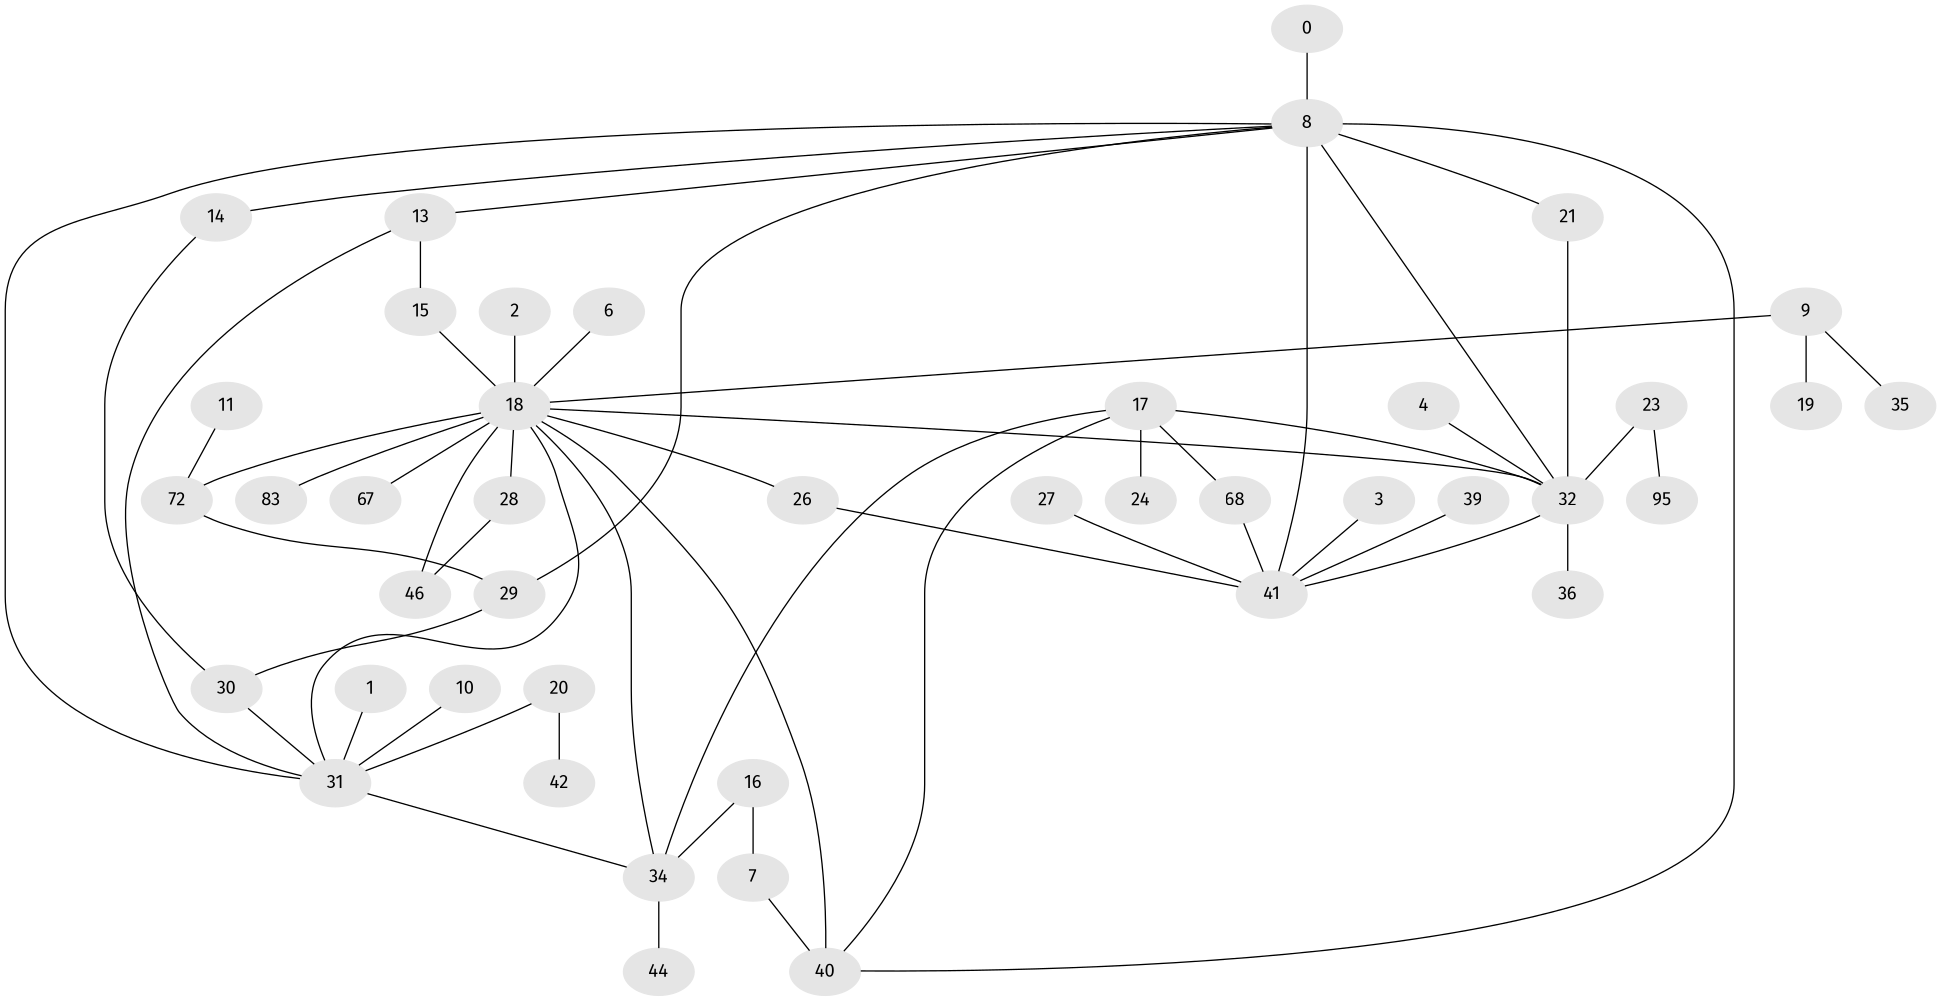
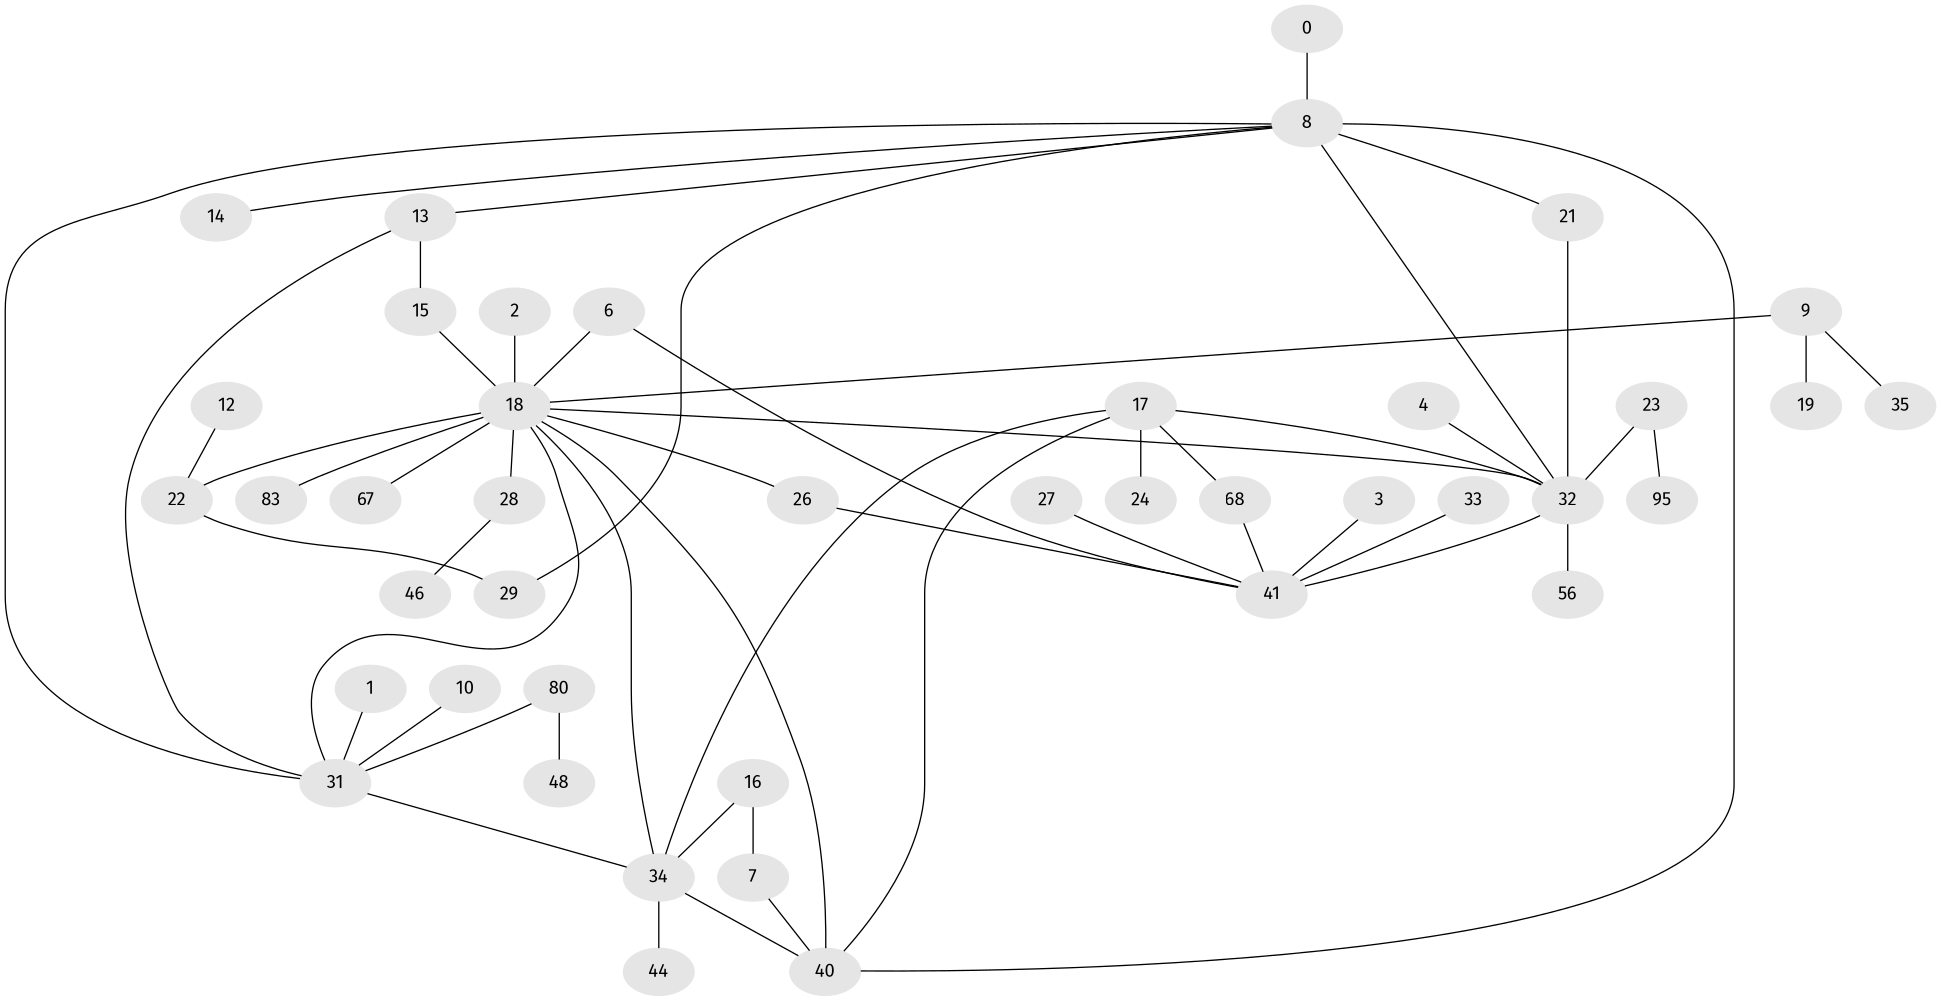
(1307, 360) -> (922, 490)
(227, 406) -> (227, 406)
(453, 495) -> none
(177, 500) -> (177, 500)
(1473, 500) -> (1473, 500)
(1568, 595) -> (1568, 595)
(227, 689) -> none
(559, 689) -> (559, 689)
(559, 783) -> (559, 783)
none -> (742, 925)
